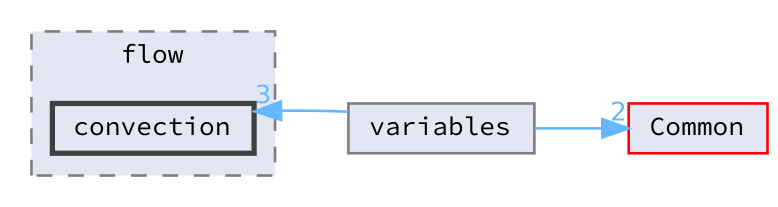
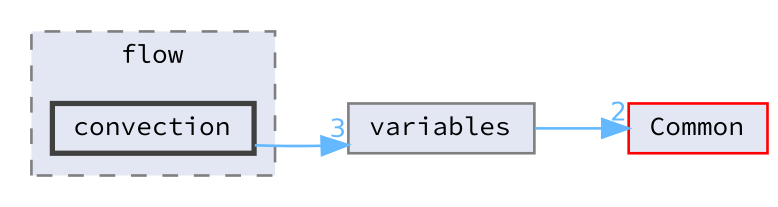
(315, 111) -> (291, 146)
